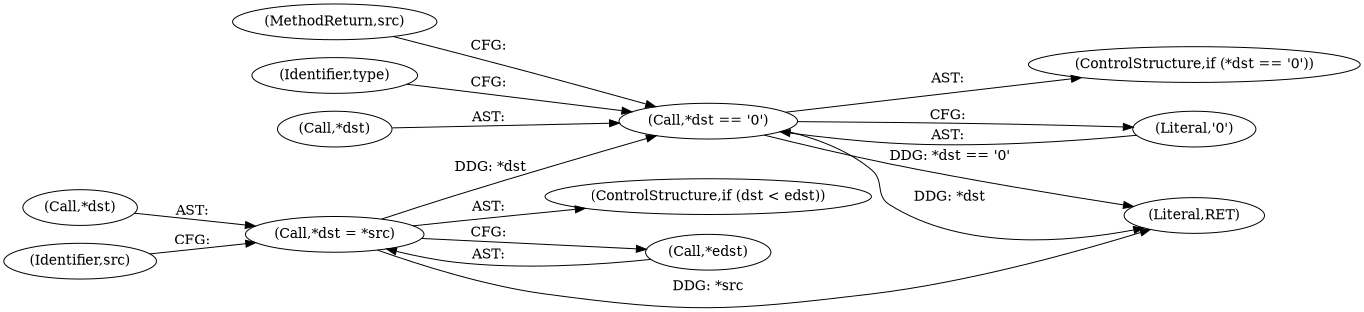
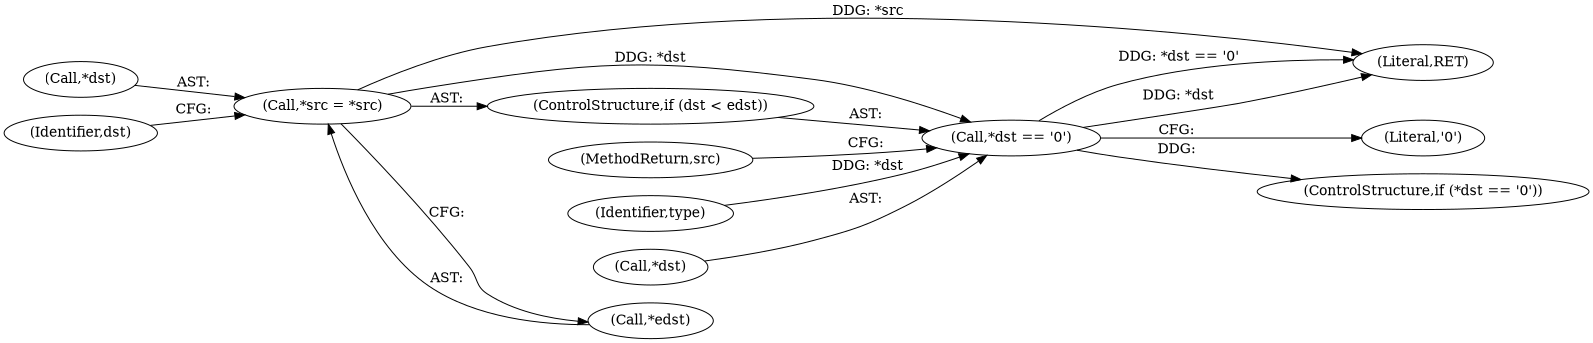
(950, 79) -> (1179, 149)
(491, 83) -> (868, 166)
(963, 145) -> (849, 124)
(335, 234) -> (322, 106)
(80, 261) -> (81, 133)
